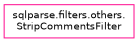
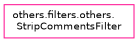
(69, 21) -> (69, 21)
